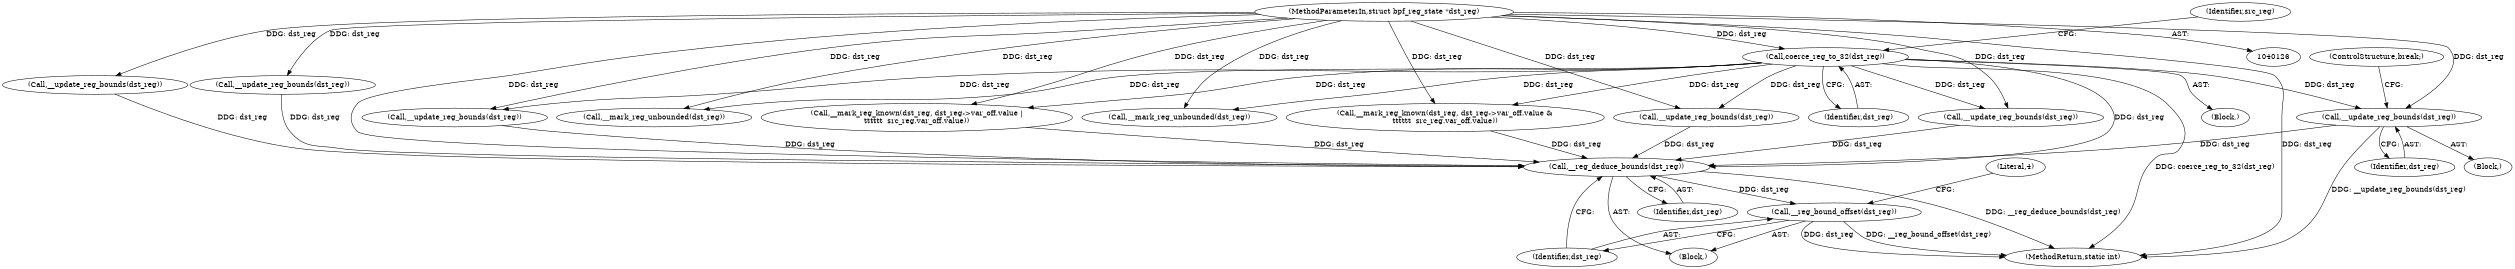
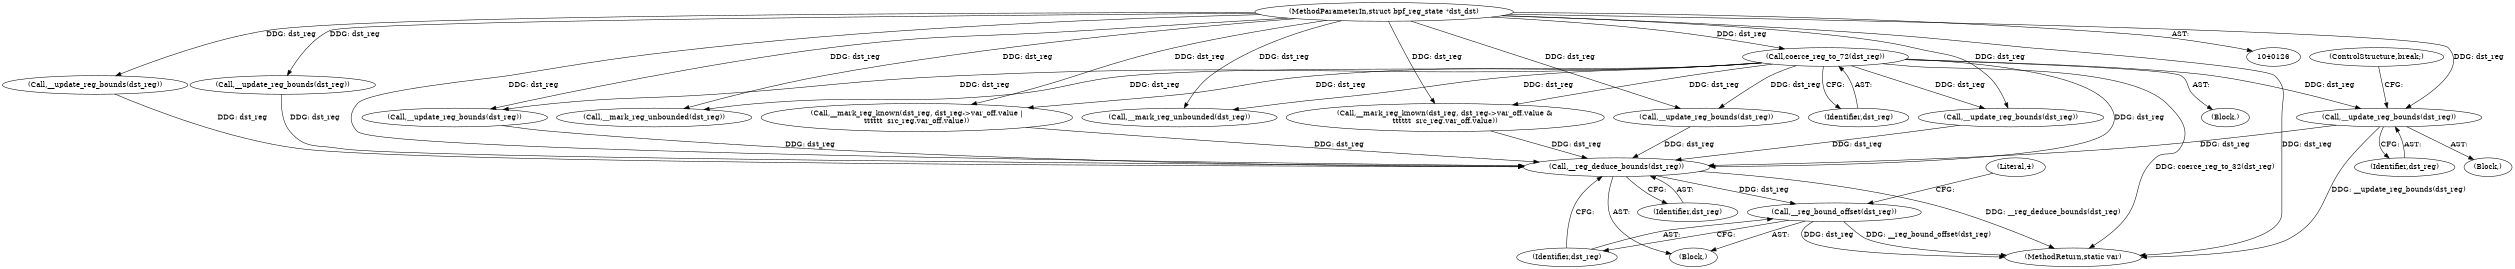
(1384, 12) -> (1384, 12)
(2240, 12) -> none
(1825, 57) -> (1825, 57)
(2073, 257) -> (2073, 257)
